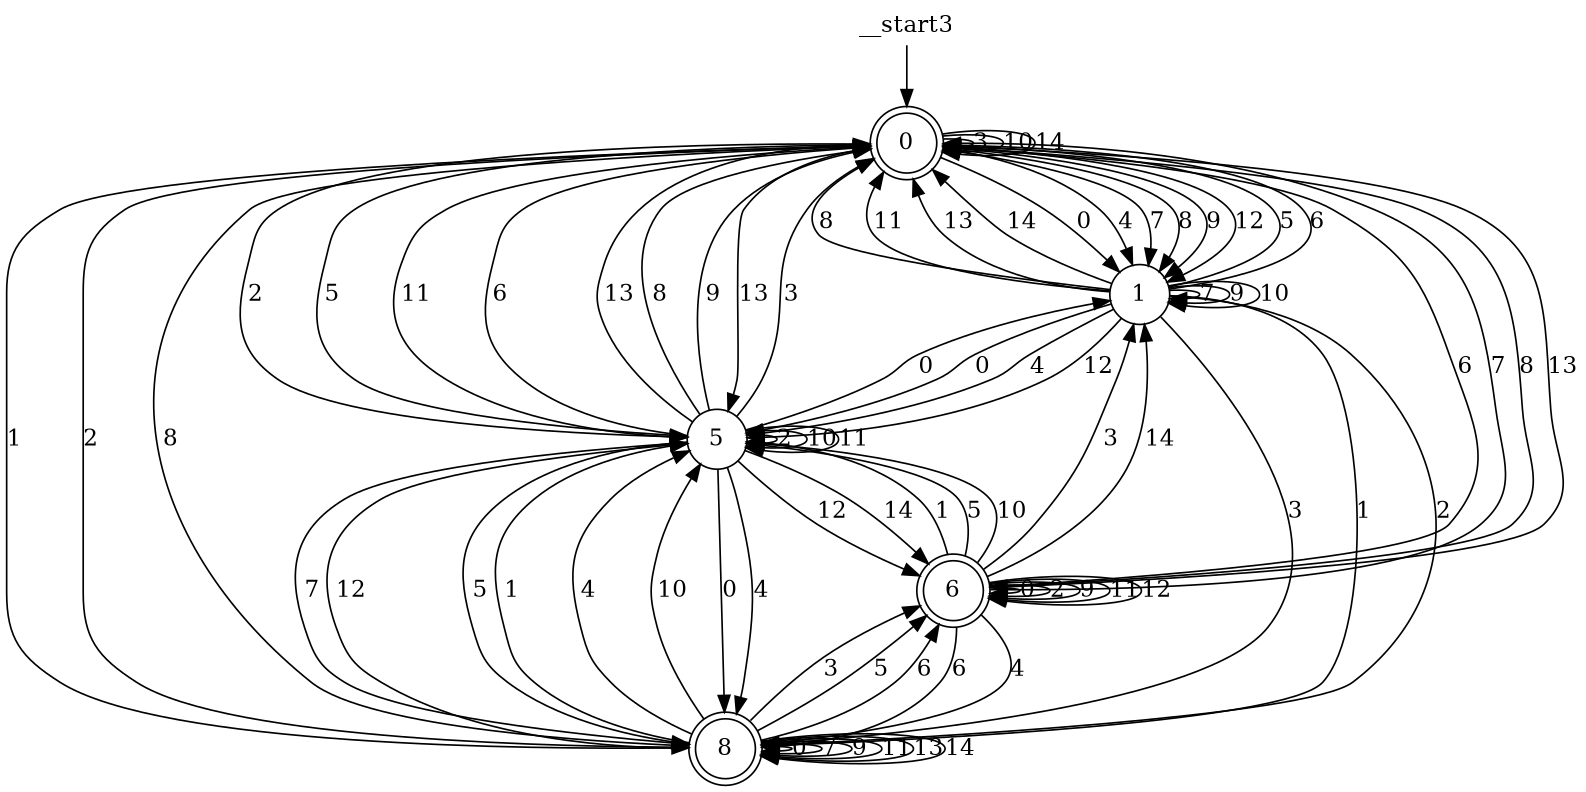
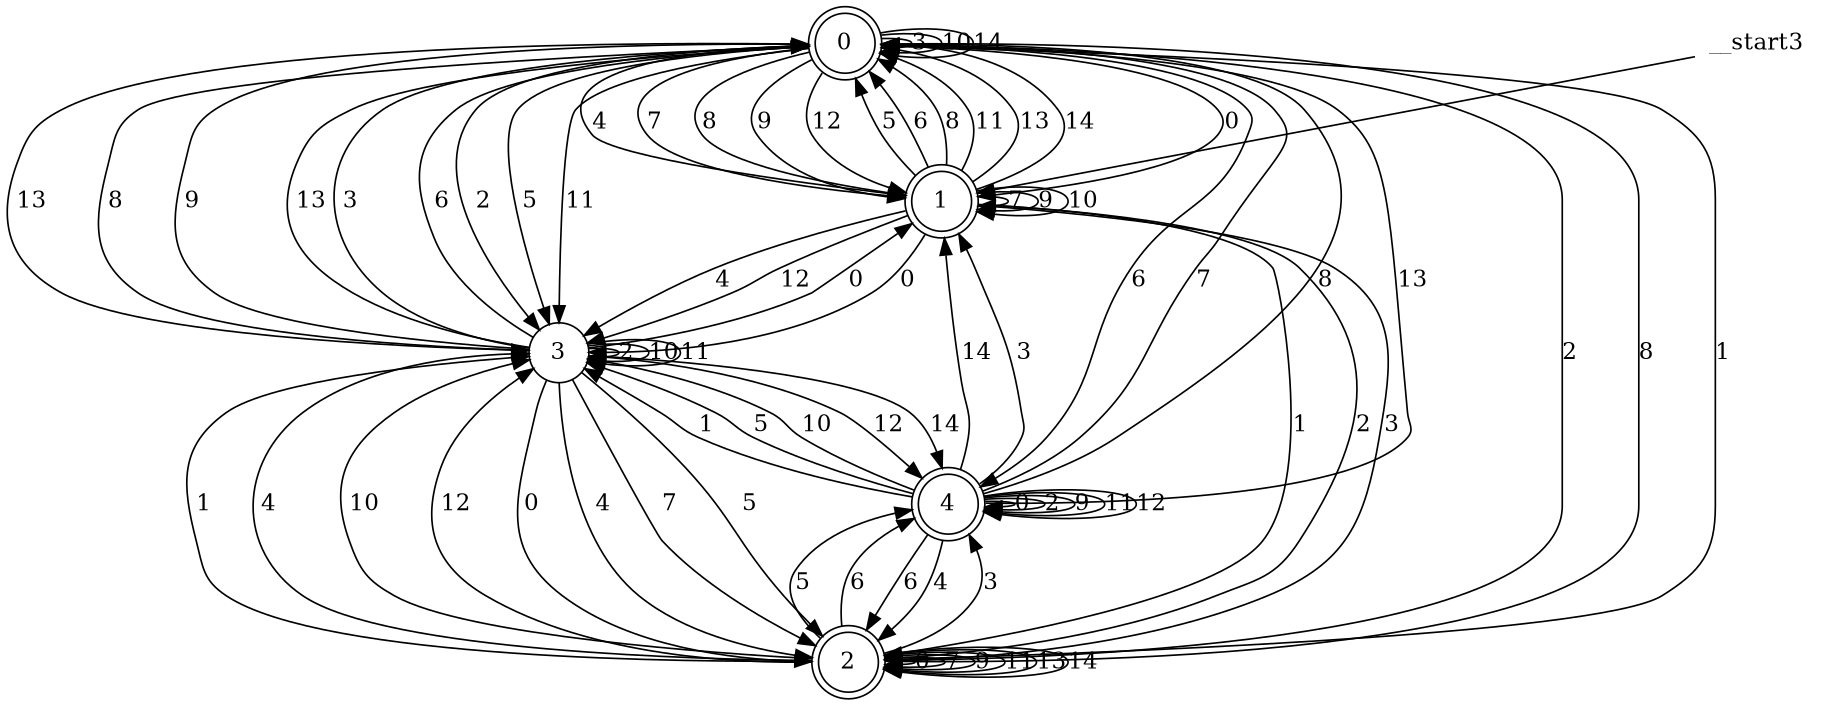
(907, 67) -> (1327, 127)
(1140, 295) -> (942, 201)
(717, 439) -> (559, 353)
(953, 591) -> (948, 504)
(725, 749) -> (848, 662)
